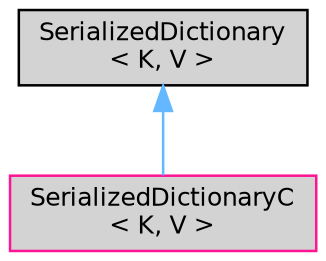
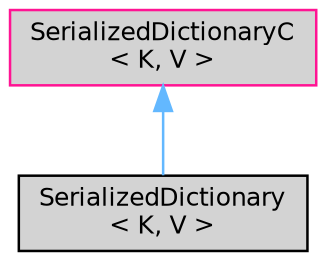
(163, 143) -> (163, 143)
